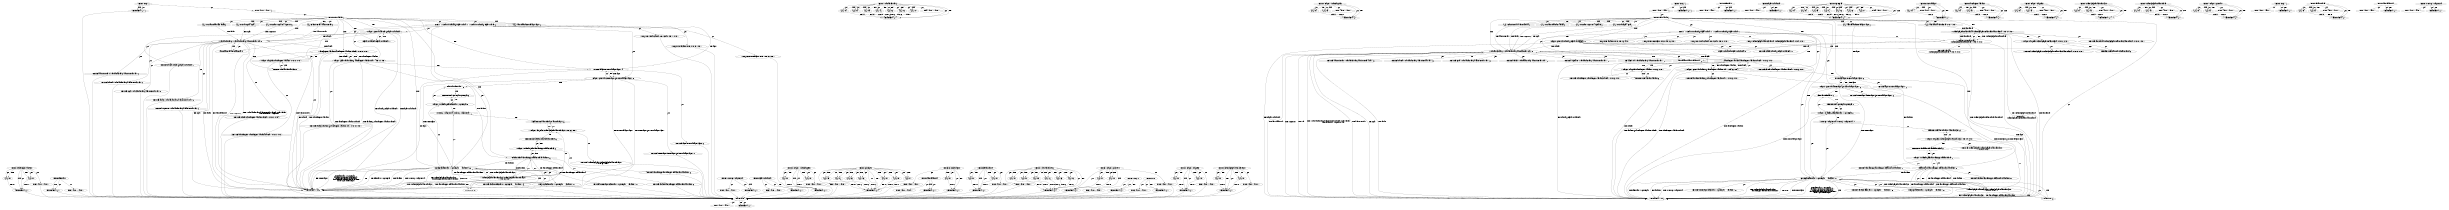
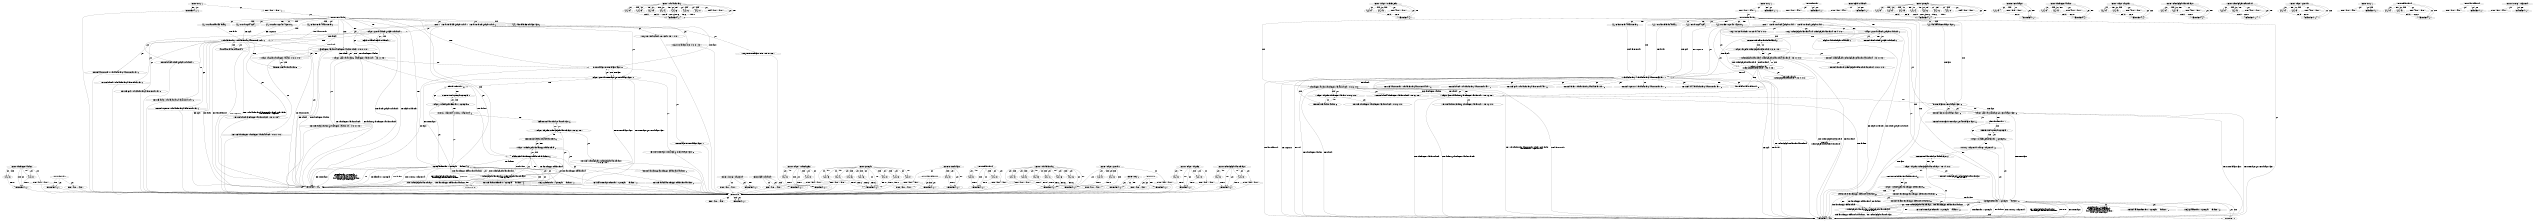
(1941, 25) -> none
(1614, 41) -> none
(1659, 41) -> none
